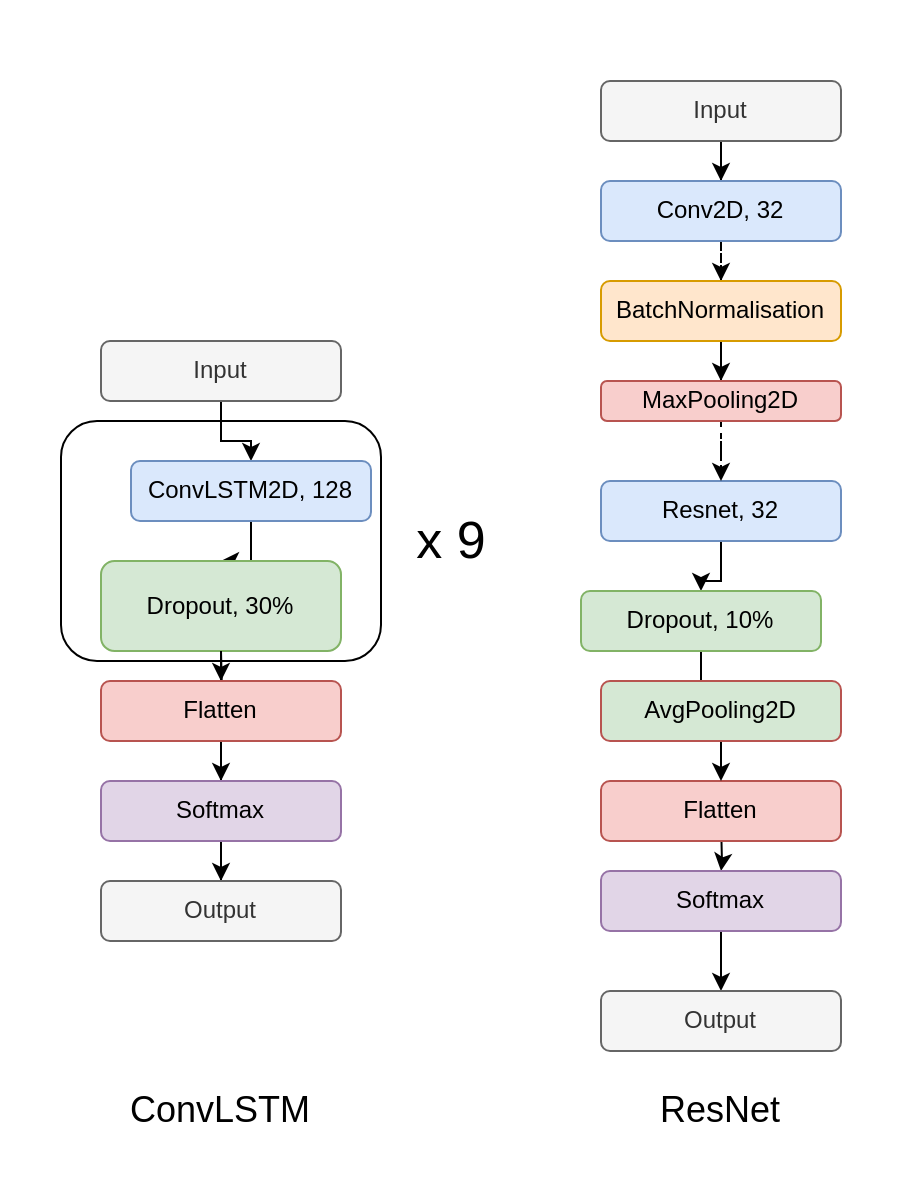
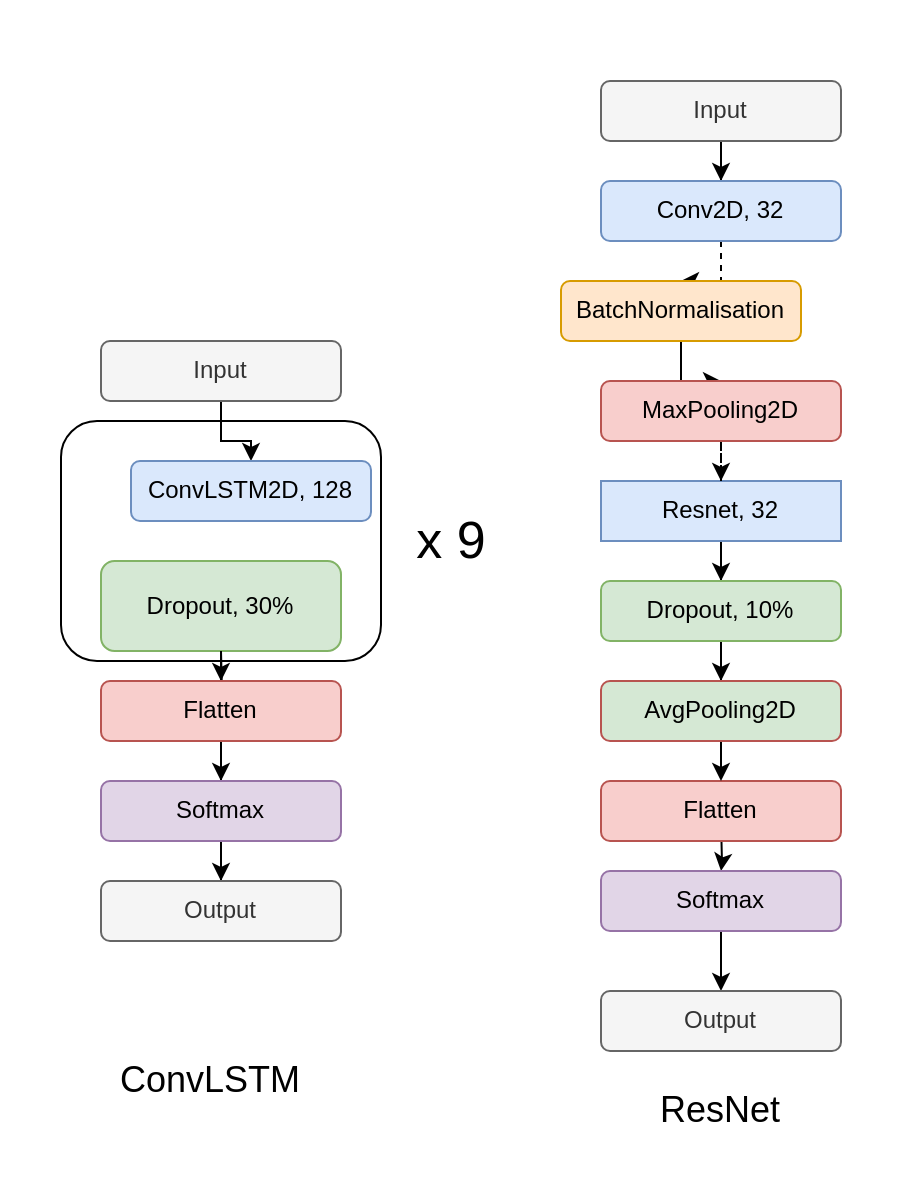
(721, 311) -> (681, 311)
(721, 401) -> (721, 411)
(721, 511) -> (721, 511)
(251, 542) -> none
(701, 621) -> (721, 611)
(221, 1111) -> (211, 1081)
